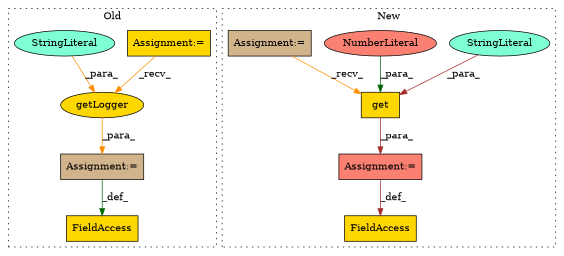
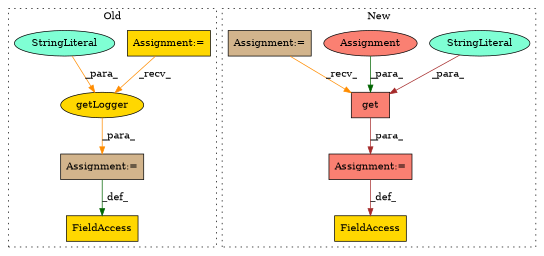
(380, 43) -> (370, 43)
(380, 105) -> (370, 105)
